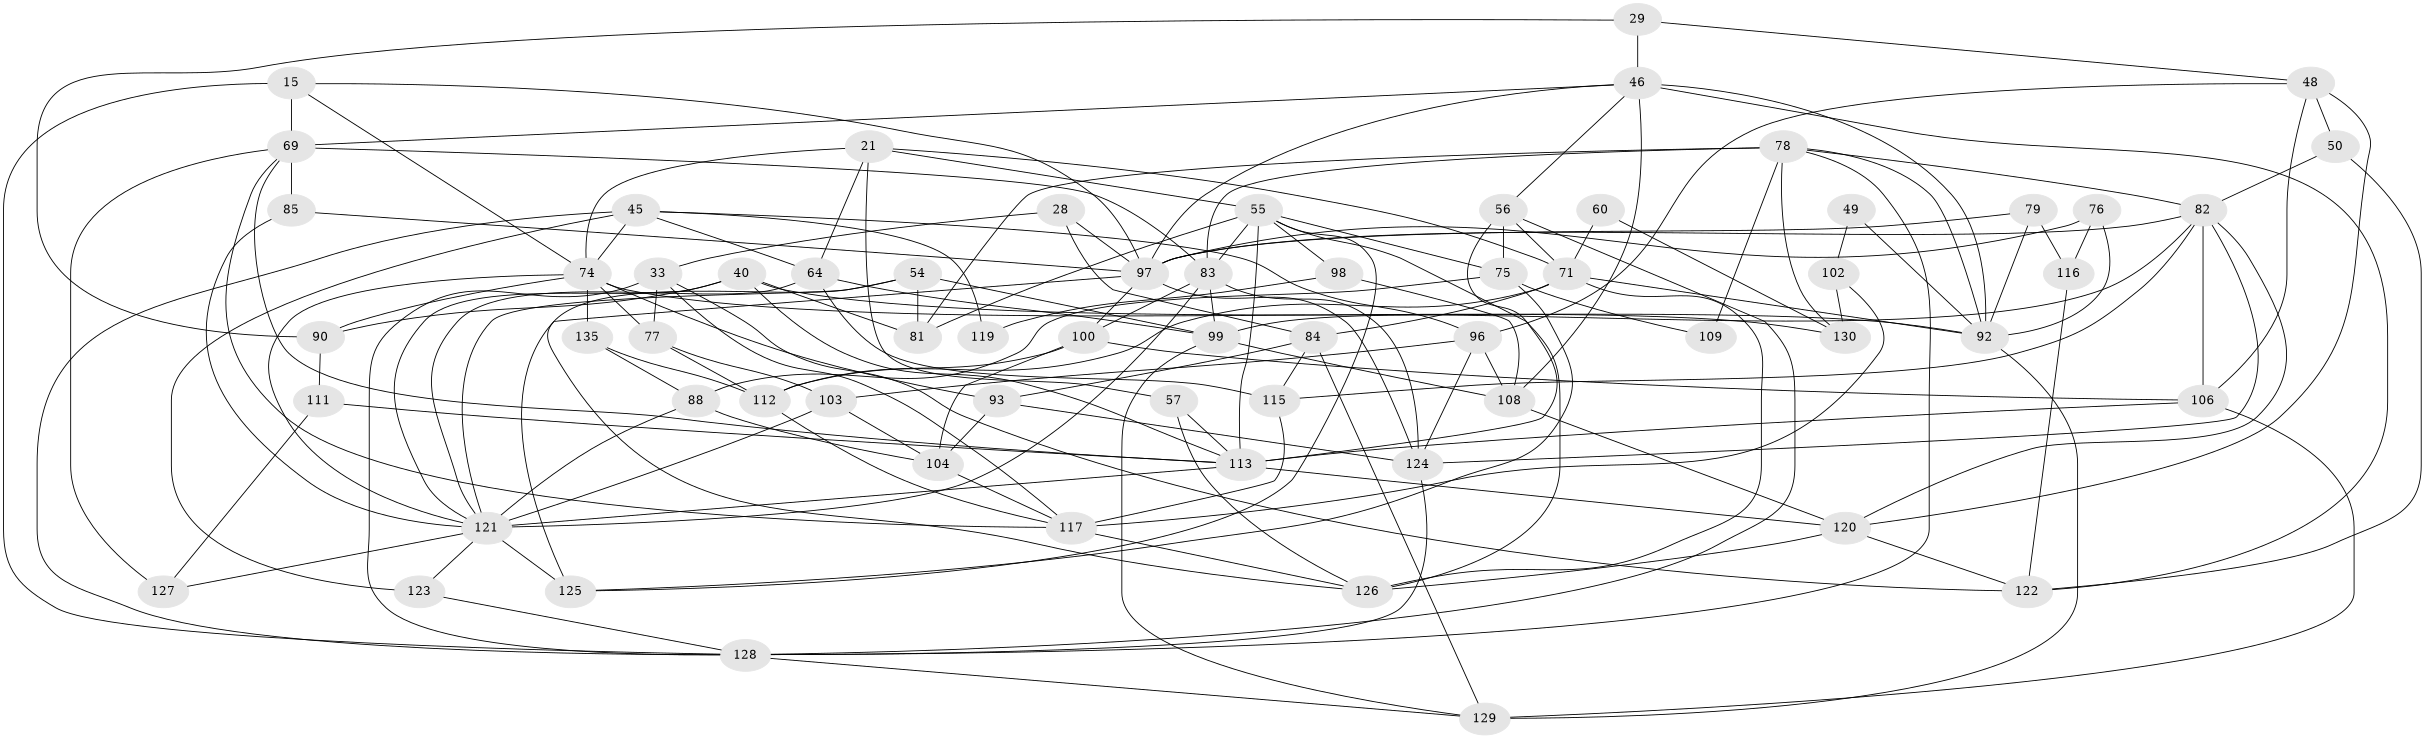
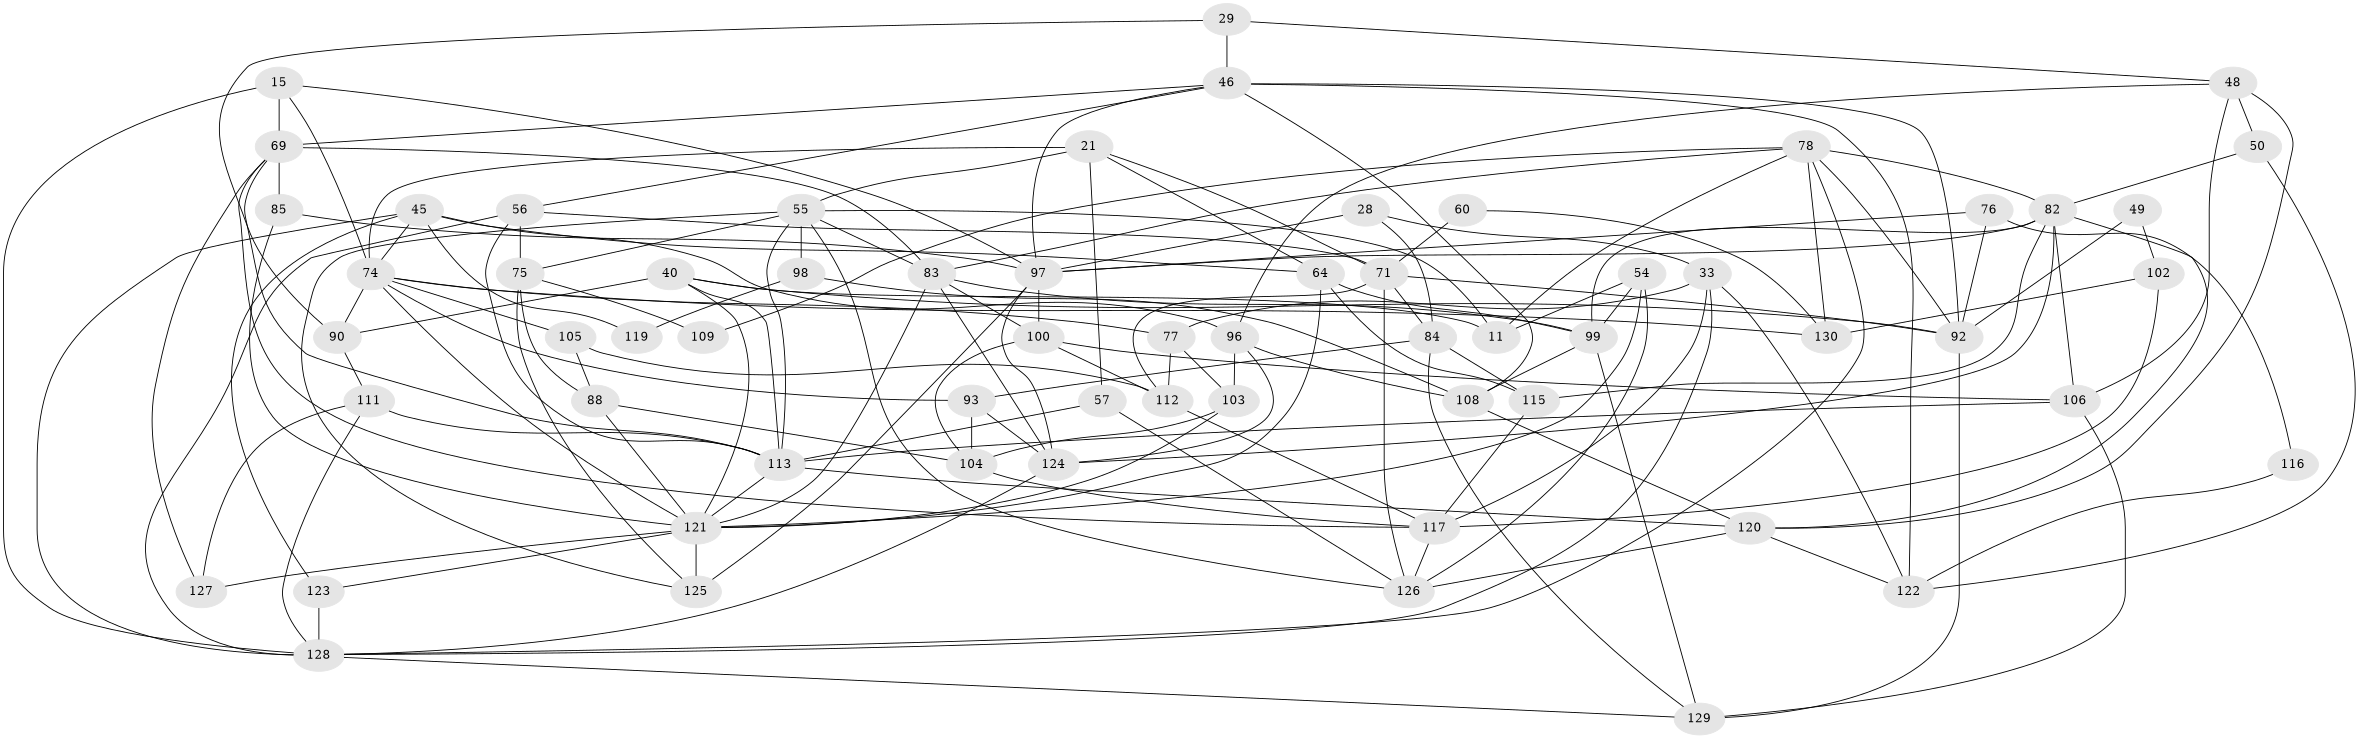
(2033, 210) -> none
(587, 337) -> (571, 337)
(918, 337) -> (1496, 337)
none -> (301, 526)
